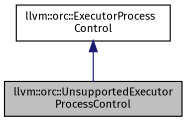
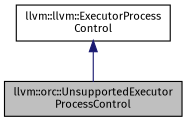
(93, 23) -> (93, 23)
